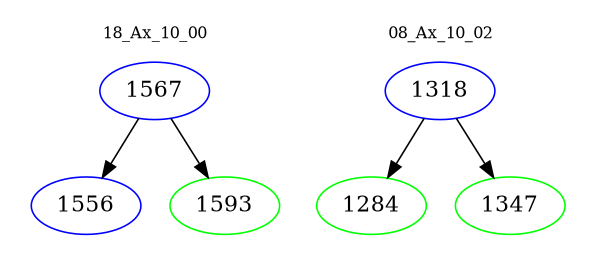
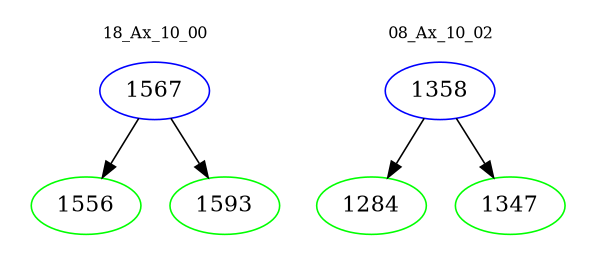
(440, 91) -> (440, 91)
(86, 206) -> (86, 206)
